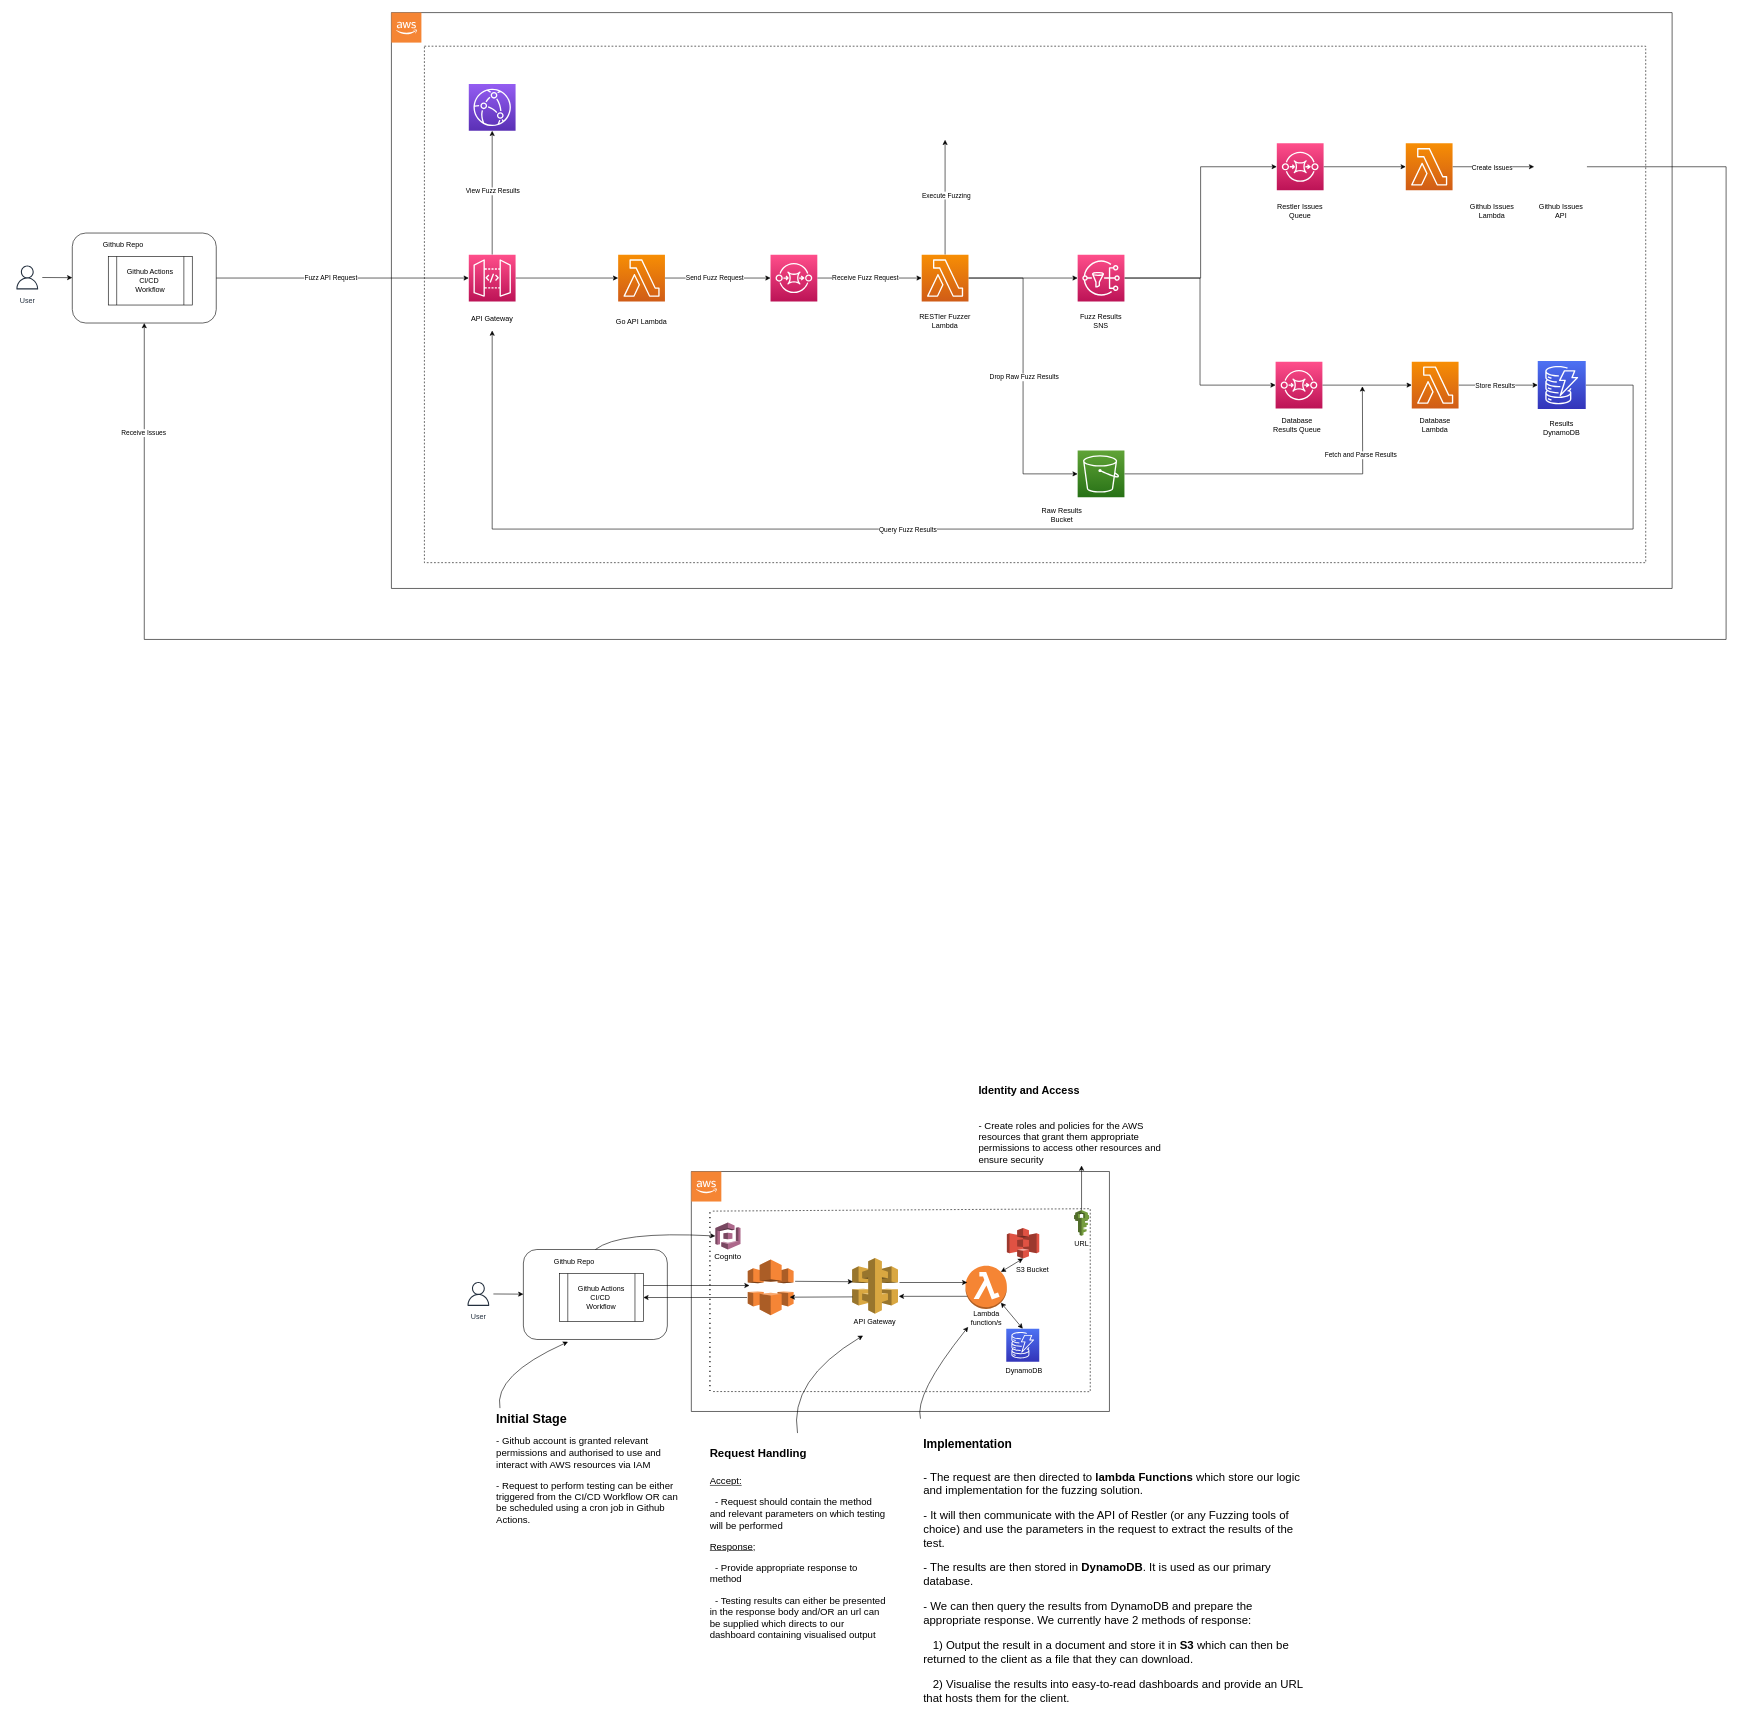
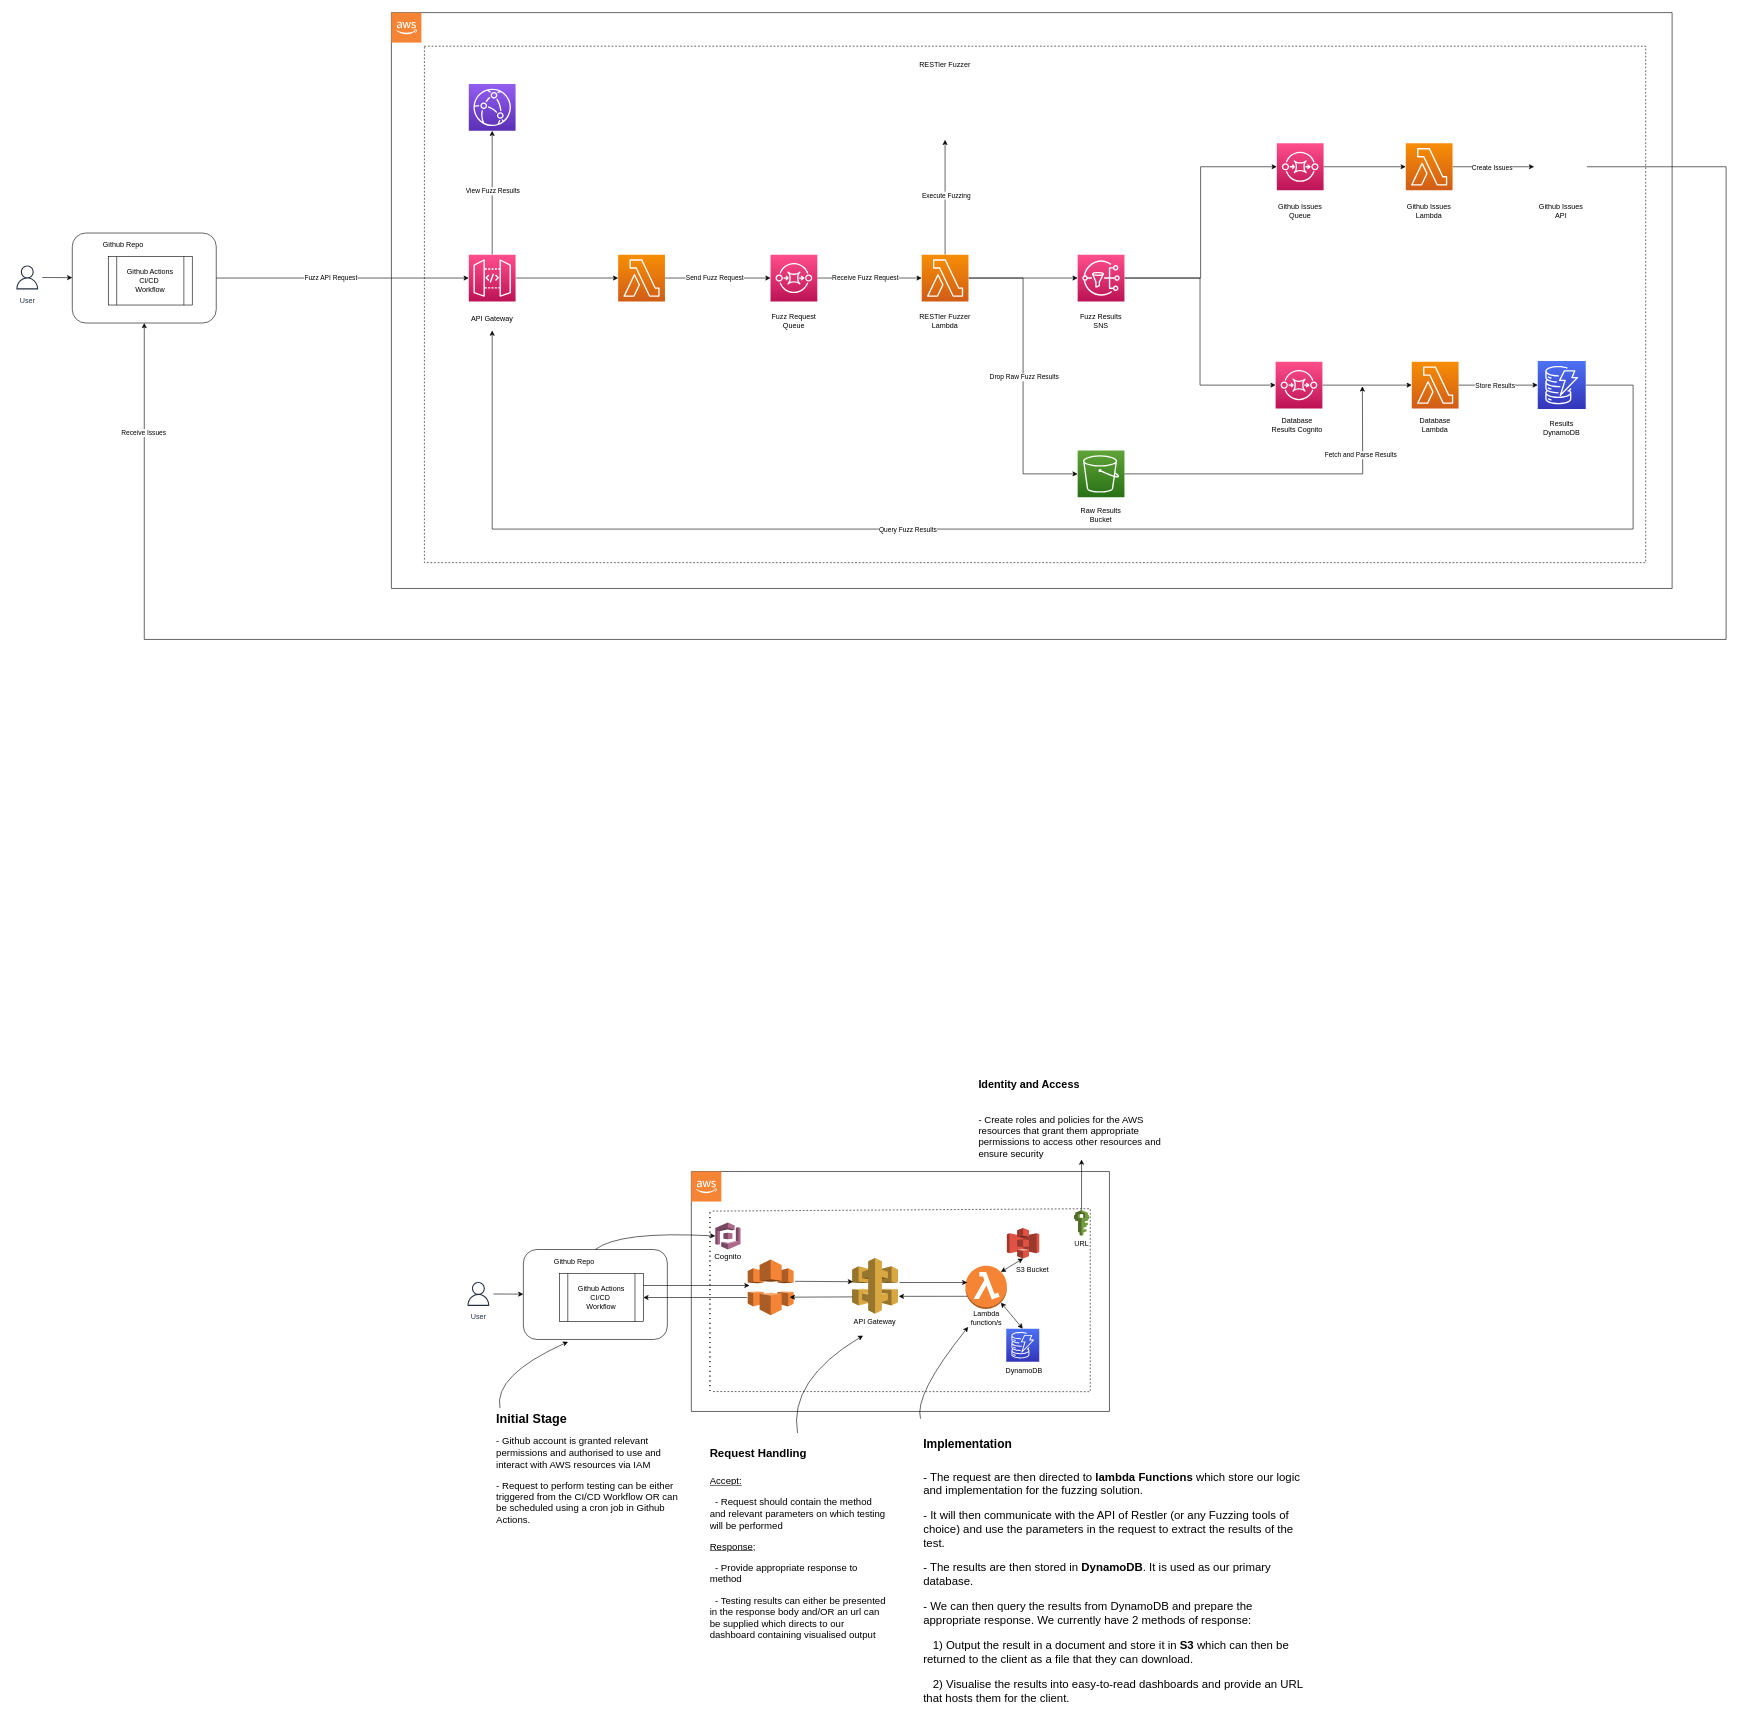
none -> (945, 65)
(1301, 211) -> (1301, 211)
(1493, 211) -> (1430, 211)
(642, 321) -> none
none -> (794, 321)
(1298, 425) -> (1298, 425)
(1062, 515) -> (1101, 515)
(1082, 1112) -> (1082, 1106)
